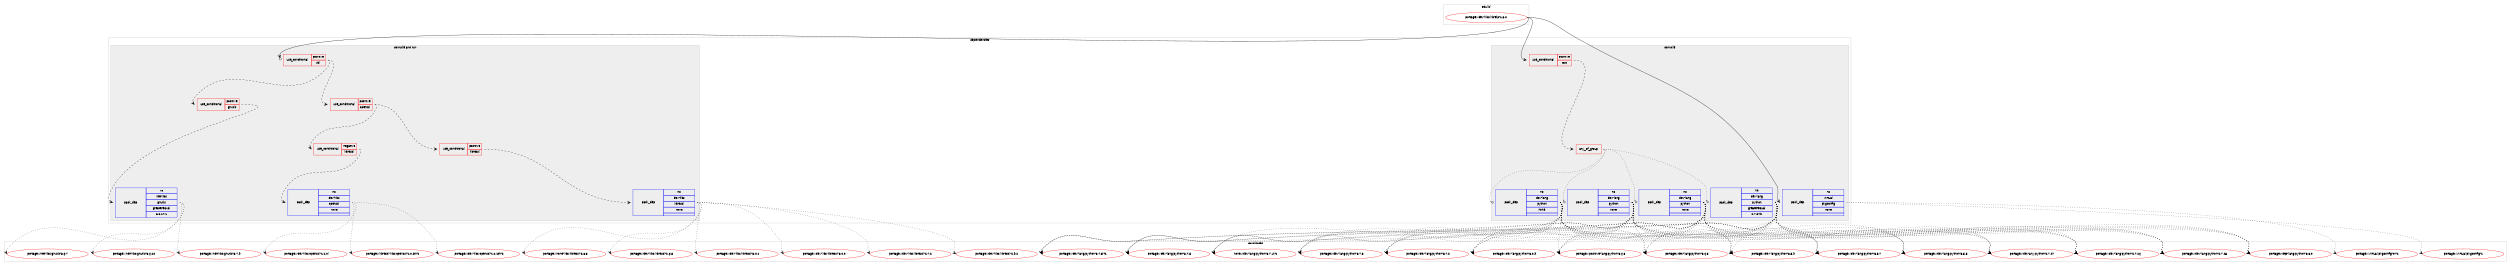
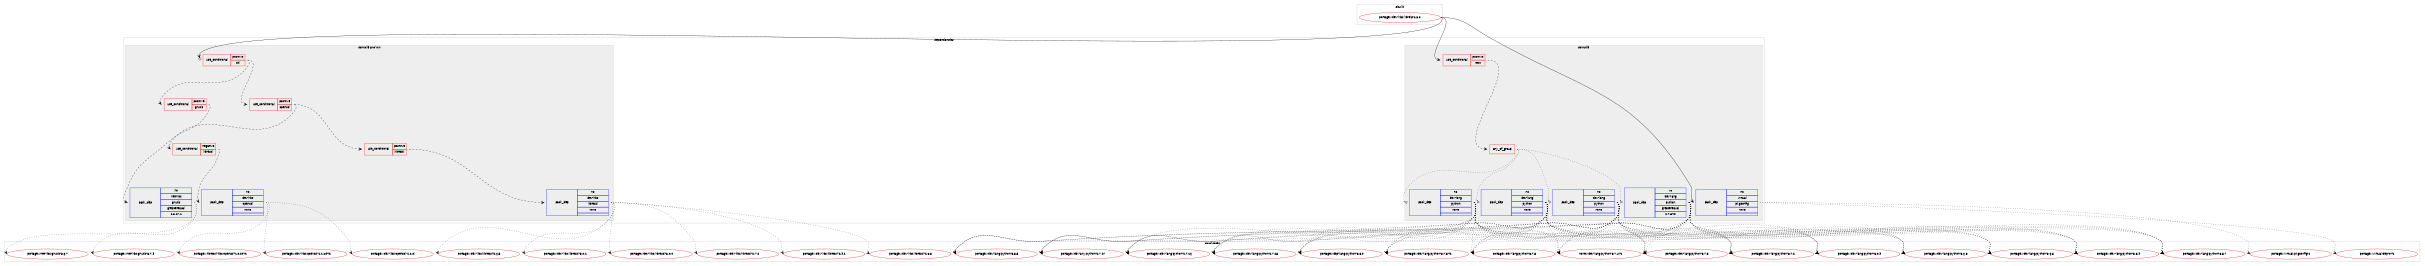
(134, 254) -> none
(565, 254) -> (910, 254)
(1601, 254) -> (1946, 254)
(2377, 254) -> (2377, 254)
